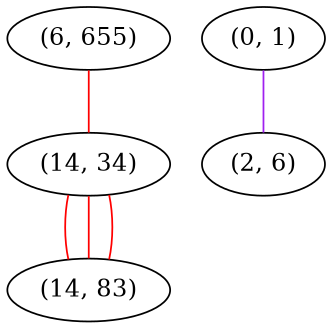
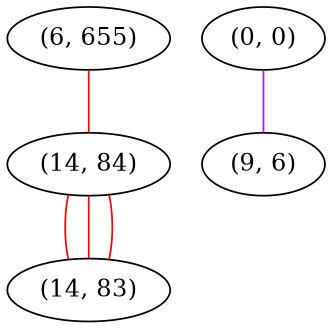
(263, 38) -> (263, 38)
(89, 164) -> (89, 164)
(263, 164) -> (263, 164)
